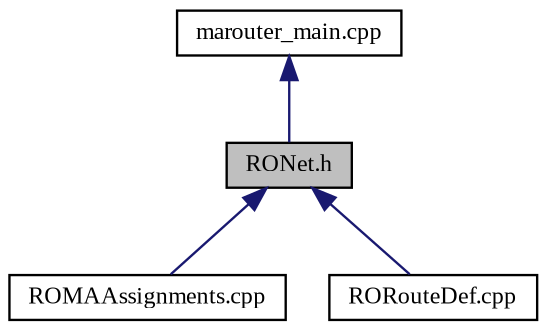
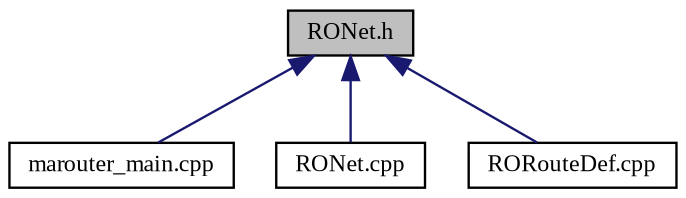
(289, 112) -> (226, 105)
(148, 298) -> (351, 165)
